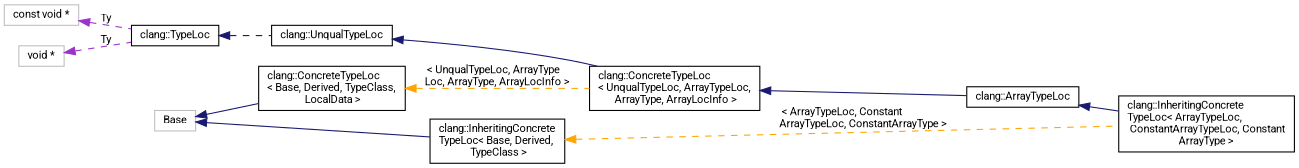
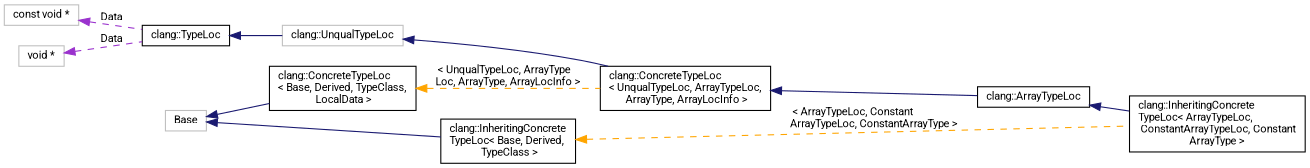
(105, 19) -> (110, 18)
(251, 36) -> (262, 36)
(332, 36) -> (343, 36)
(105, 40) -> (110, 39)
